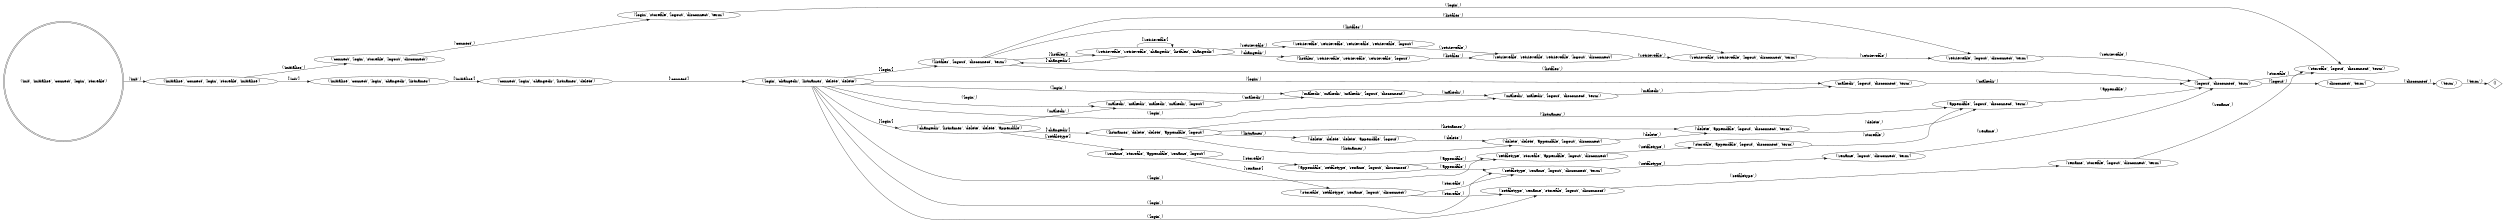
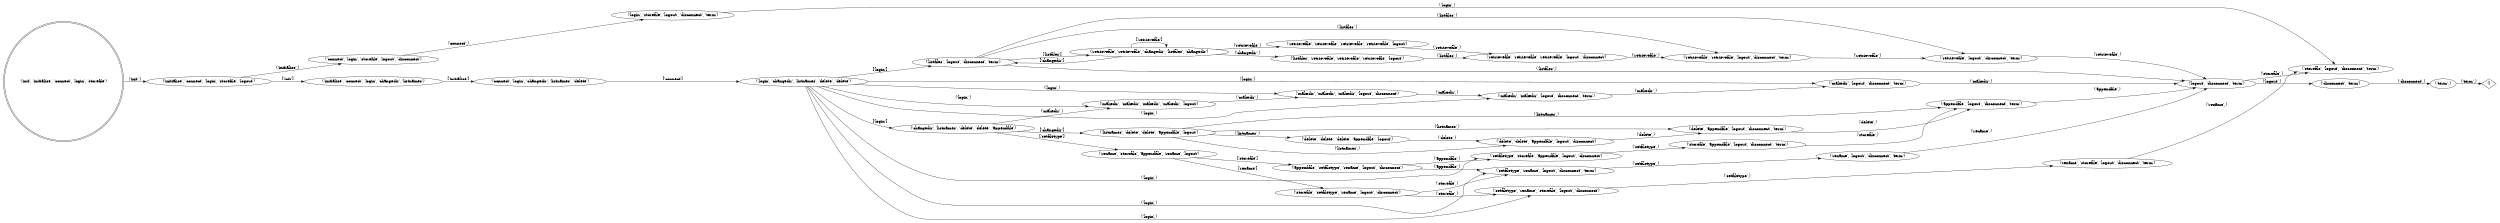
(212, 82) -> (209, 82)
